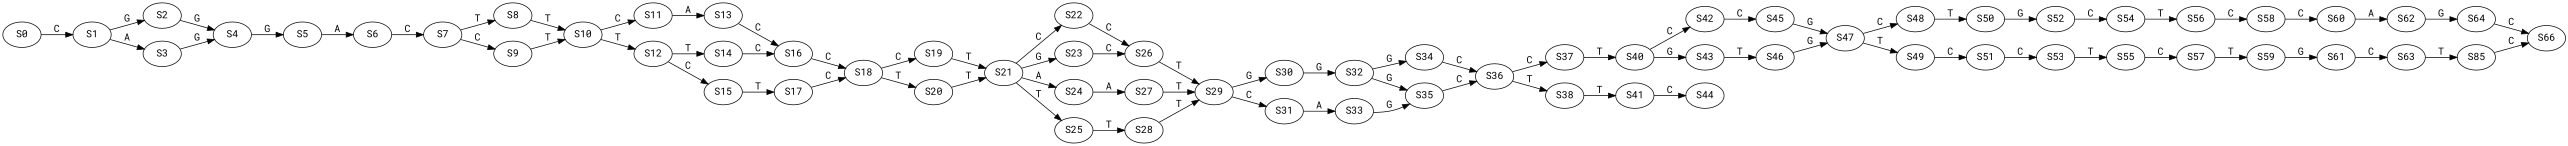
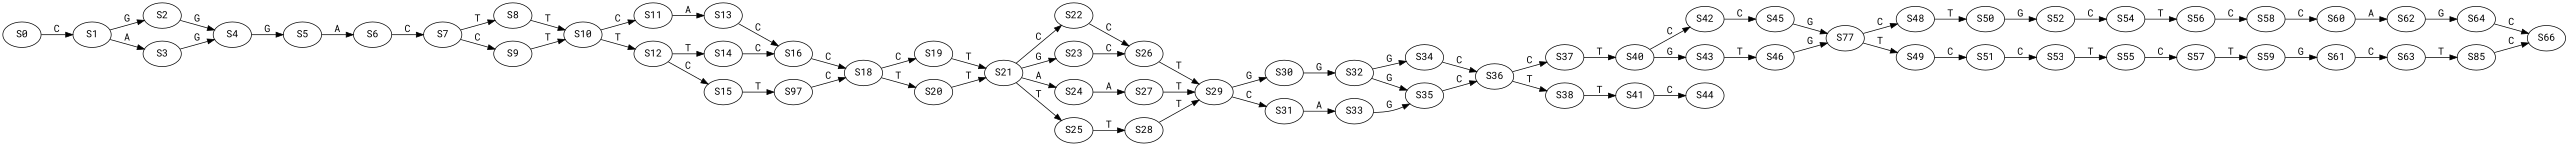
(1845, 38) -> (1845, 38)
(793, 92) -> (793, 92)
